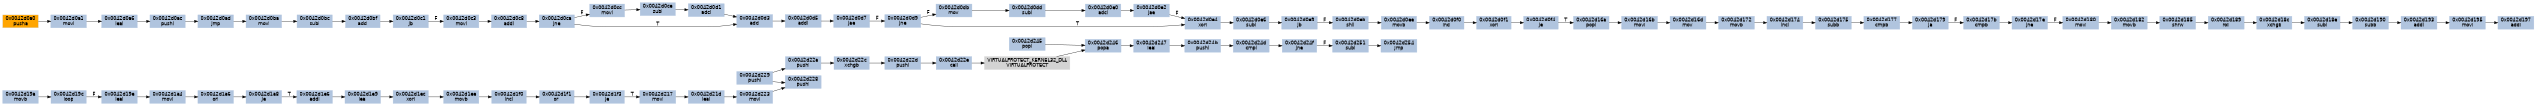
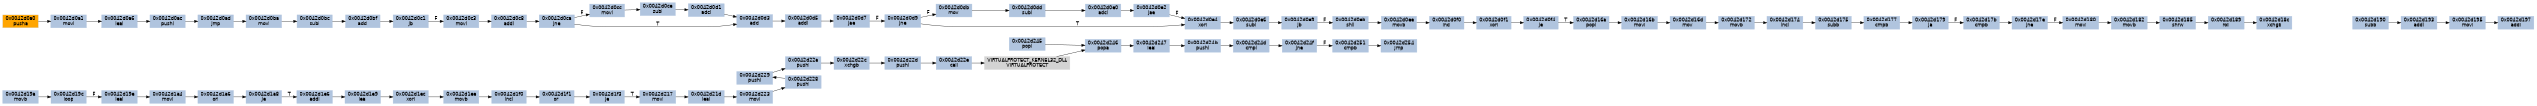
(2322, 23) -> none
(1350, 46) -> (1350, 46)
(777, 82) -> (781, 78)
